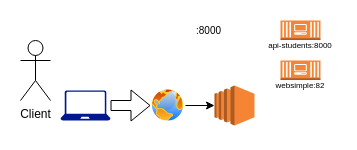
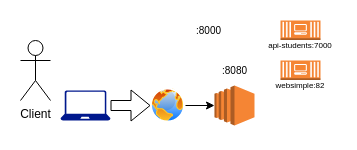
(301, 46) -> (301, 46)
none -> (235, 70)
